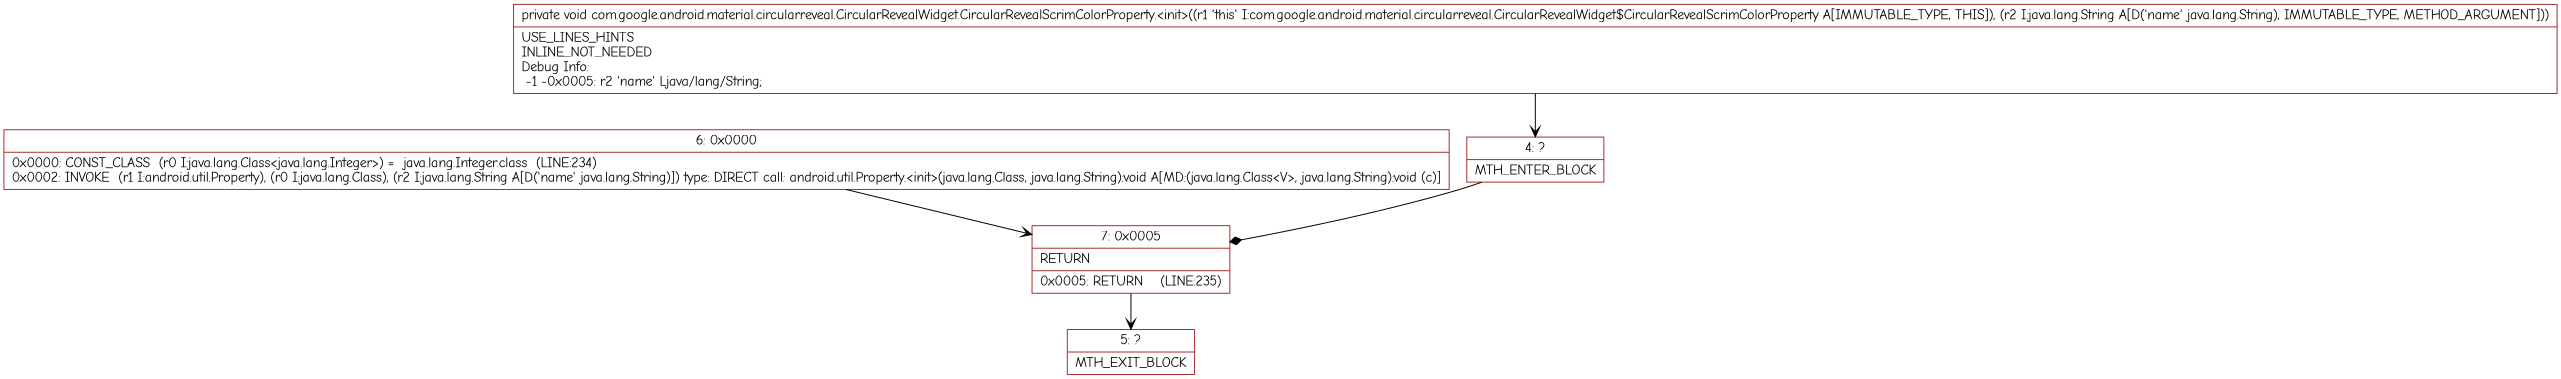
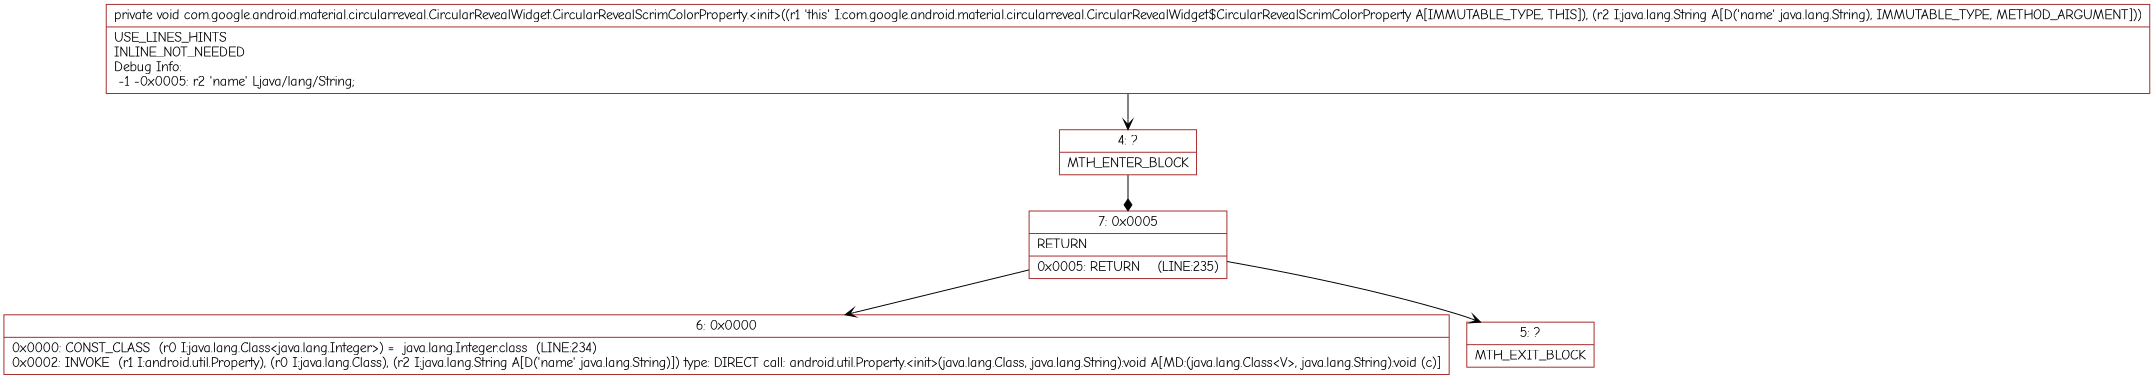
(934, 211) -> (942, 291)
